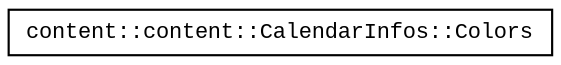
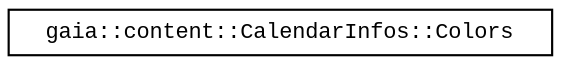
(280, 32) -> (280, 32)
